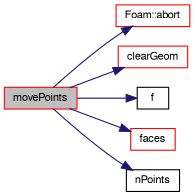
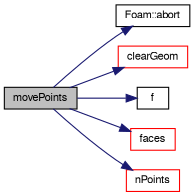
(153, 16) -> (153, 16)
(41, 98) -> (41, 98)
(153, 181) -> (153, 181)
